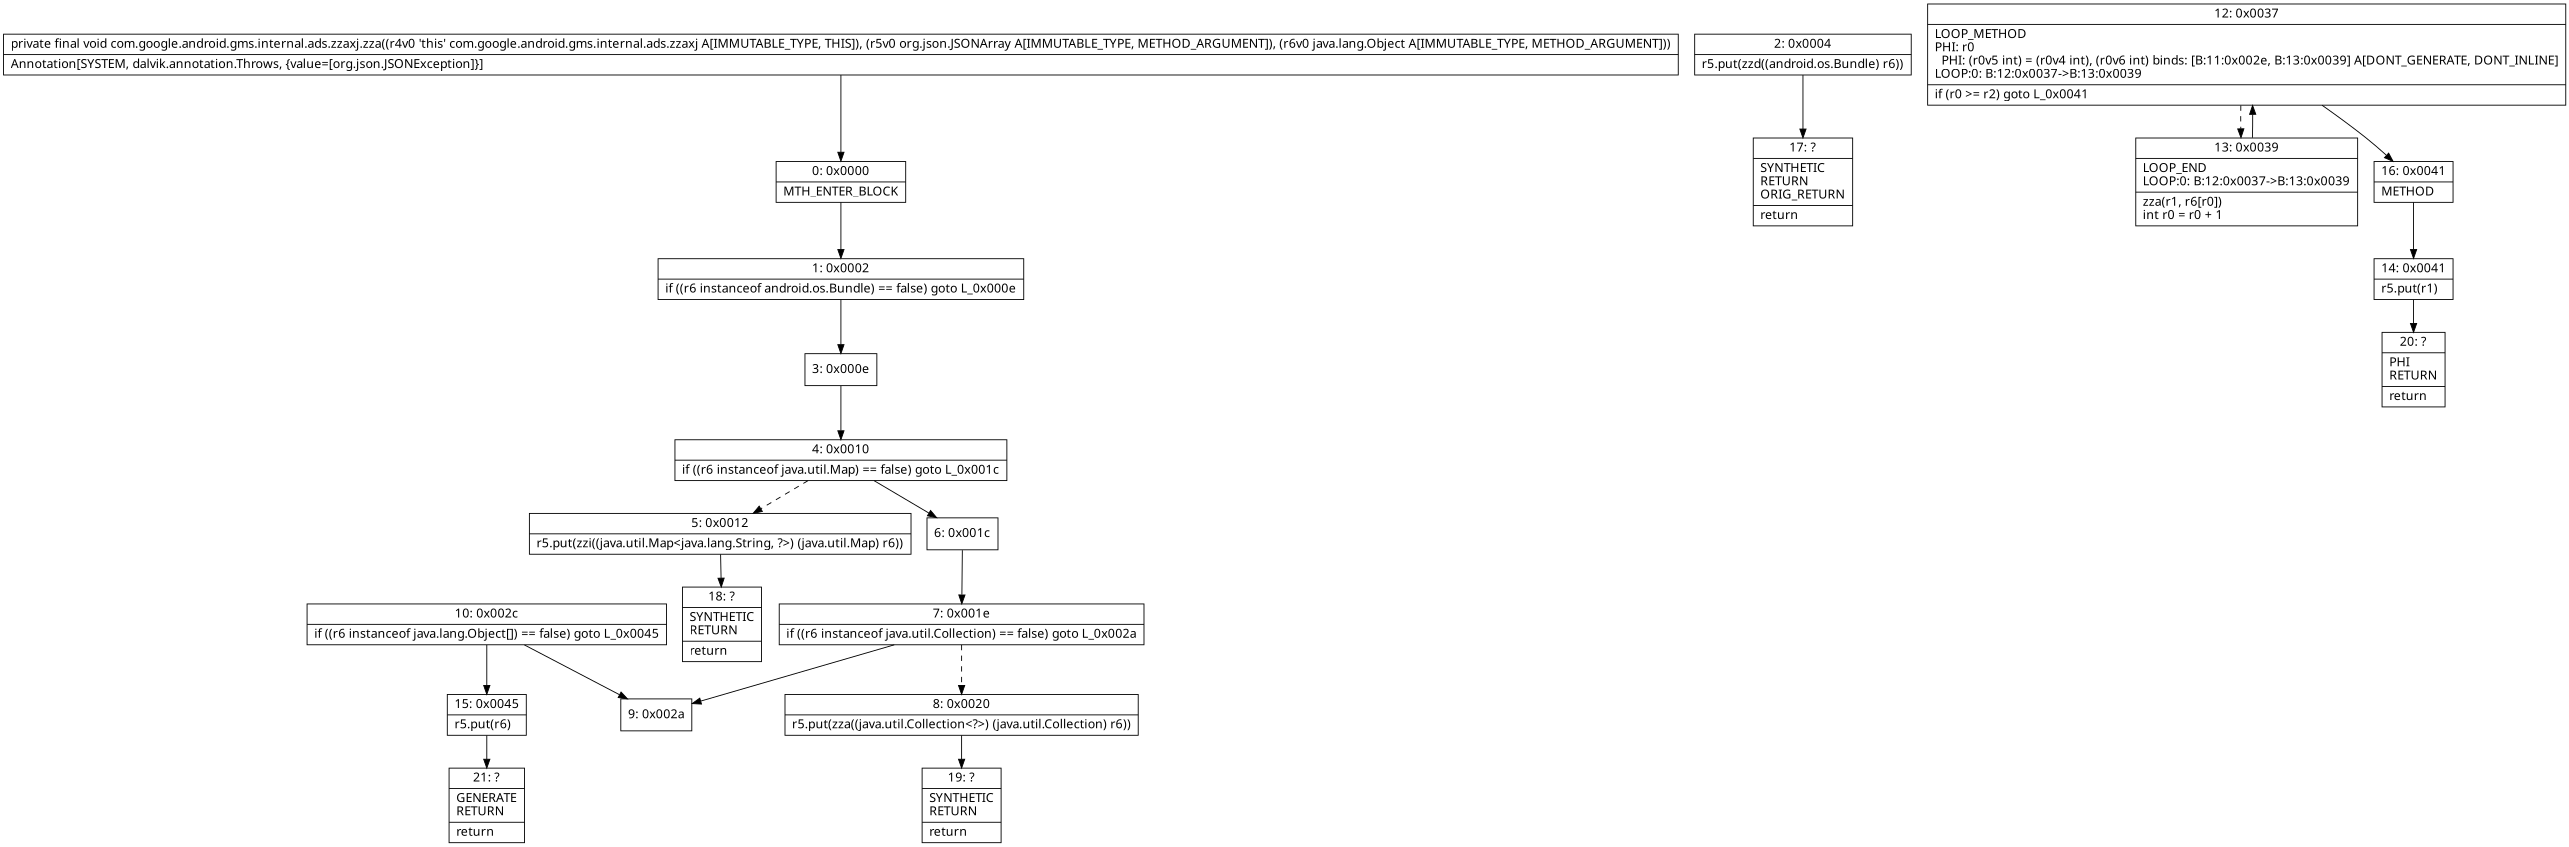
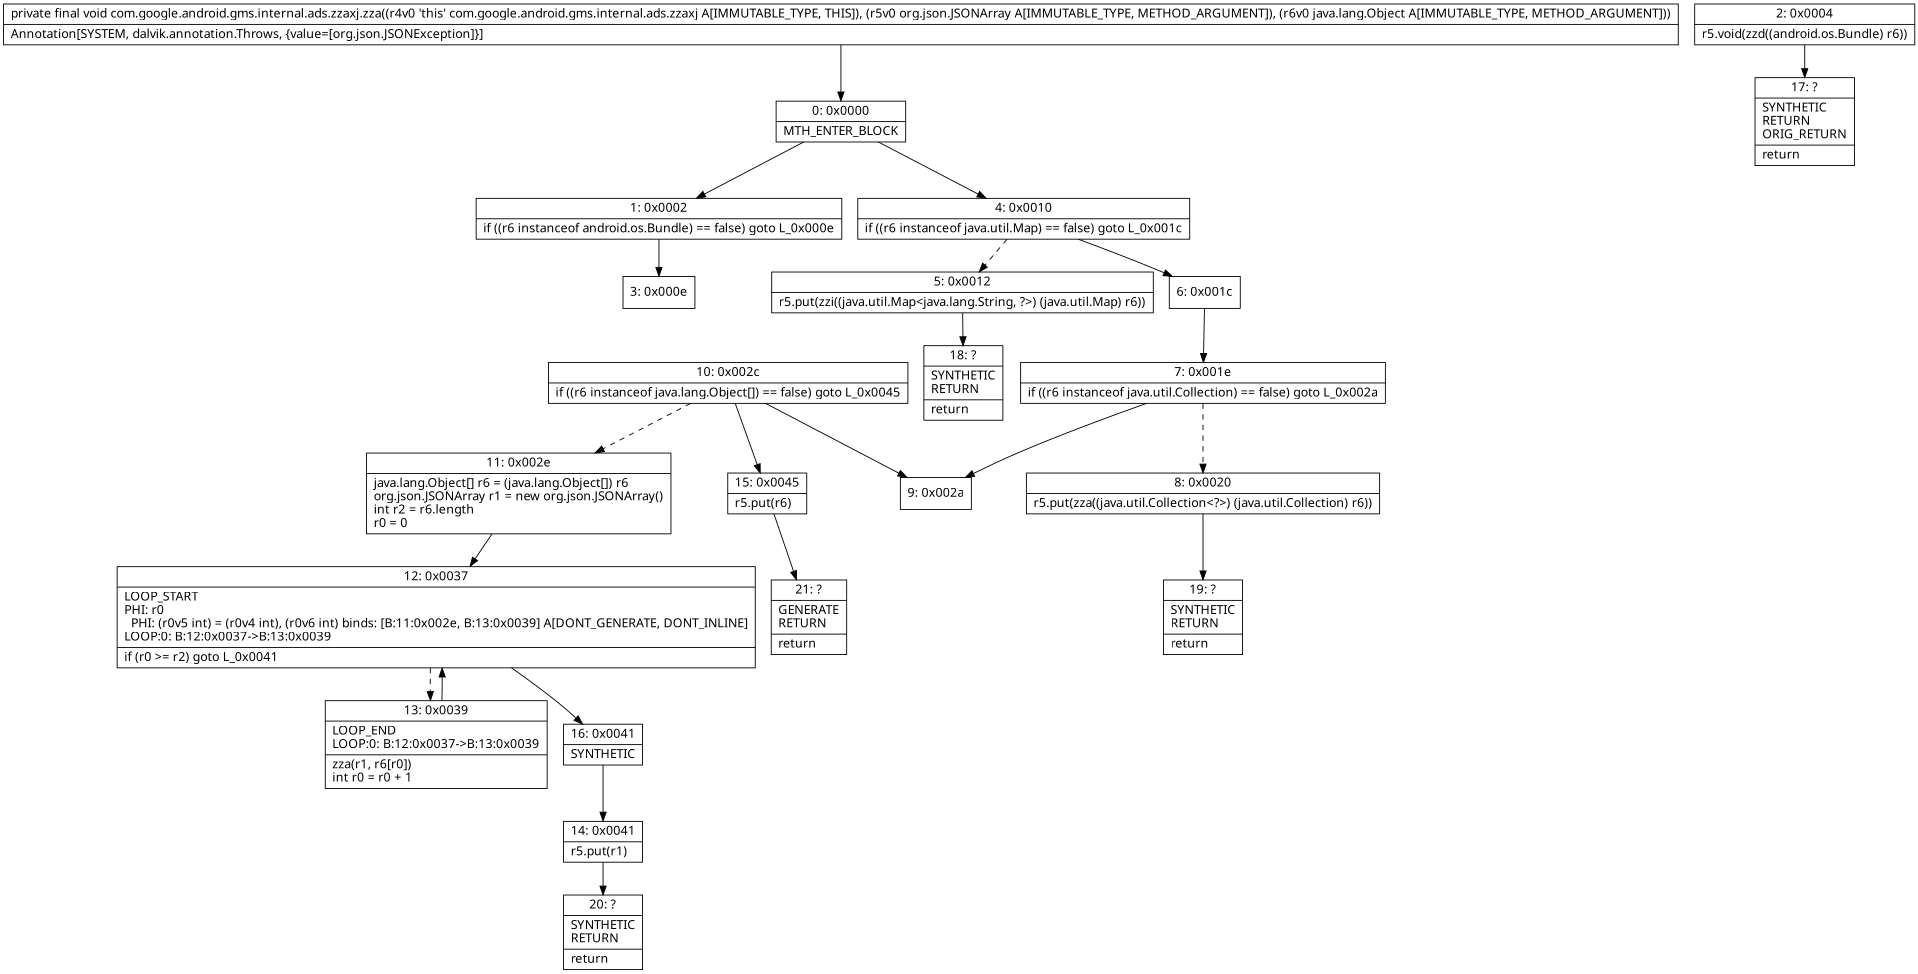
(1981, 34) -> (162, 597)
(1803, 64) -> (1805, 34)
(2408, 192) -> (603, 754)
(2400, 363) -> (603, 925)
(841, 408) -> (928, 168)
none -> (519, 493)
